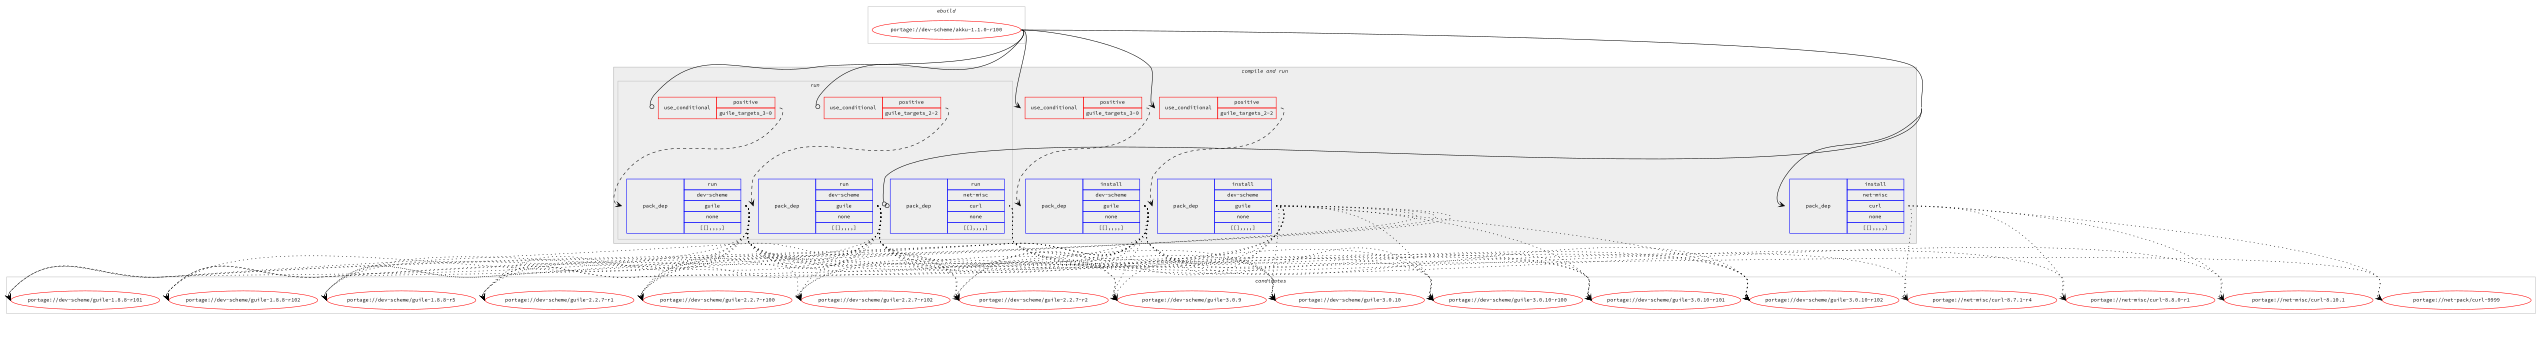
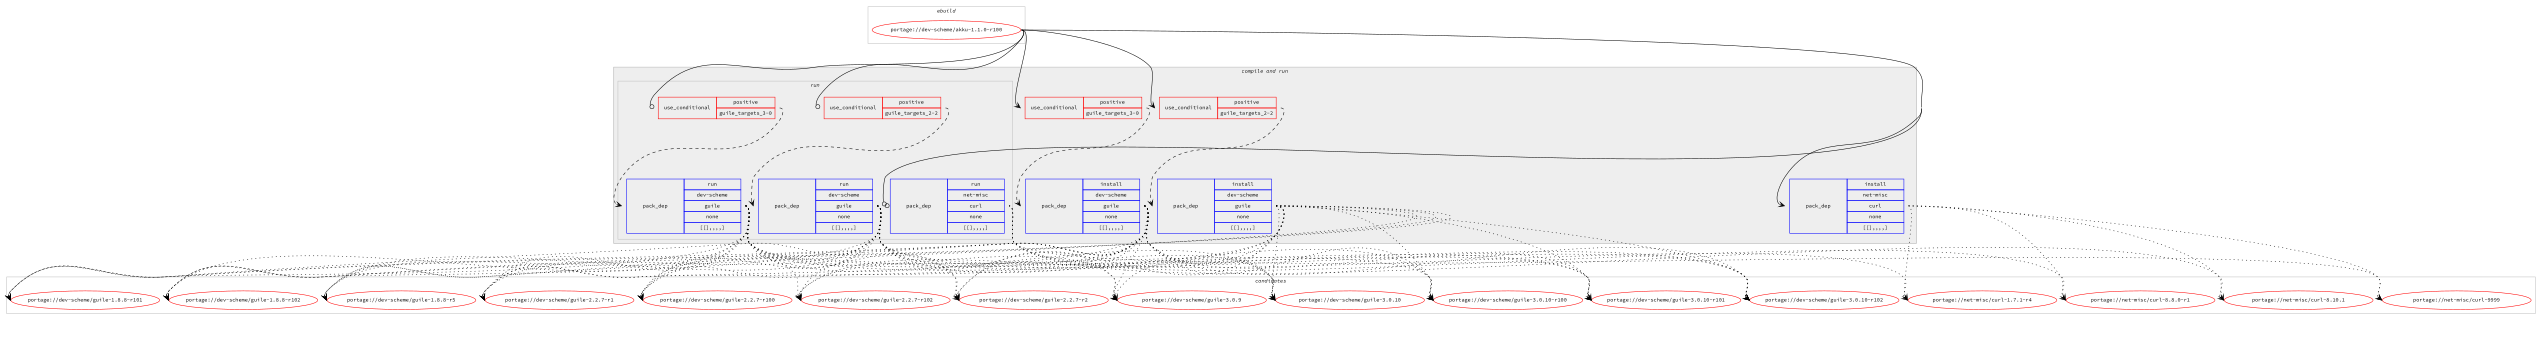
(1982, 300) -> (1982, 300)
(2457, 300) -> (2457, 300)
